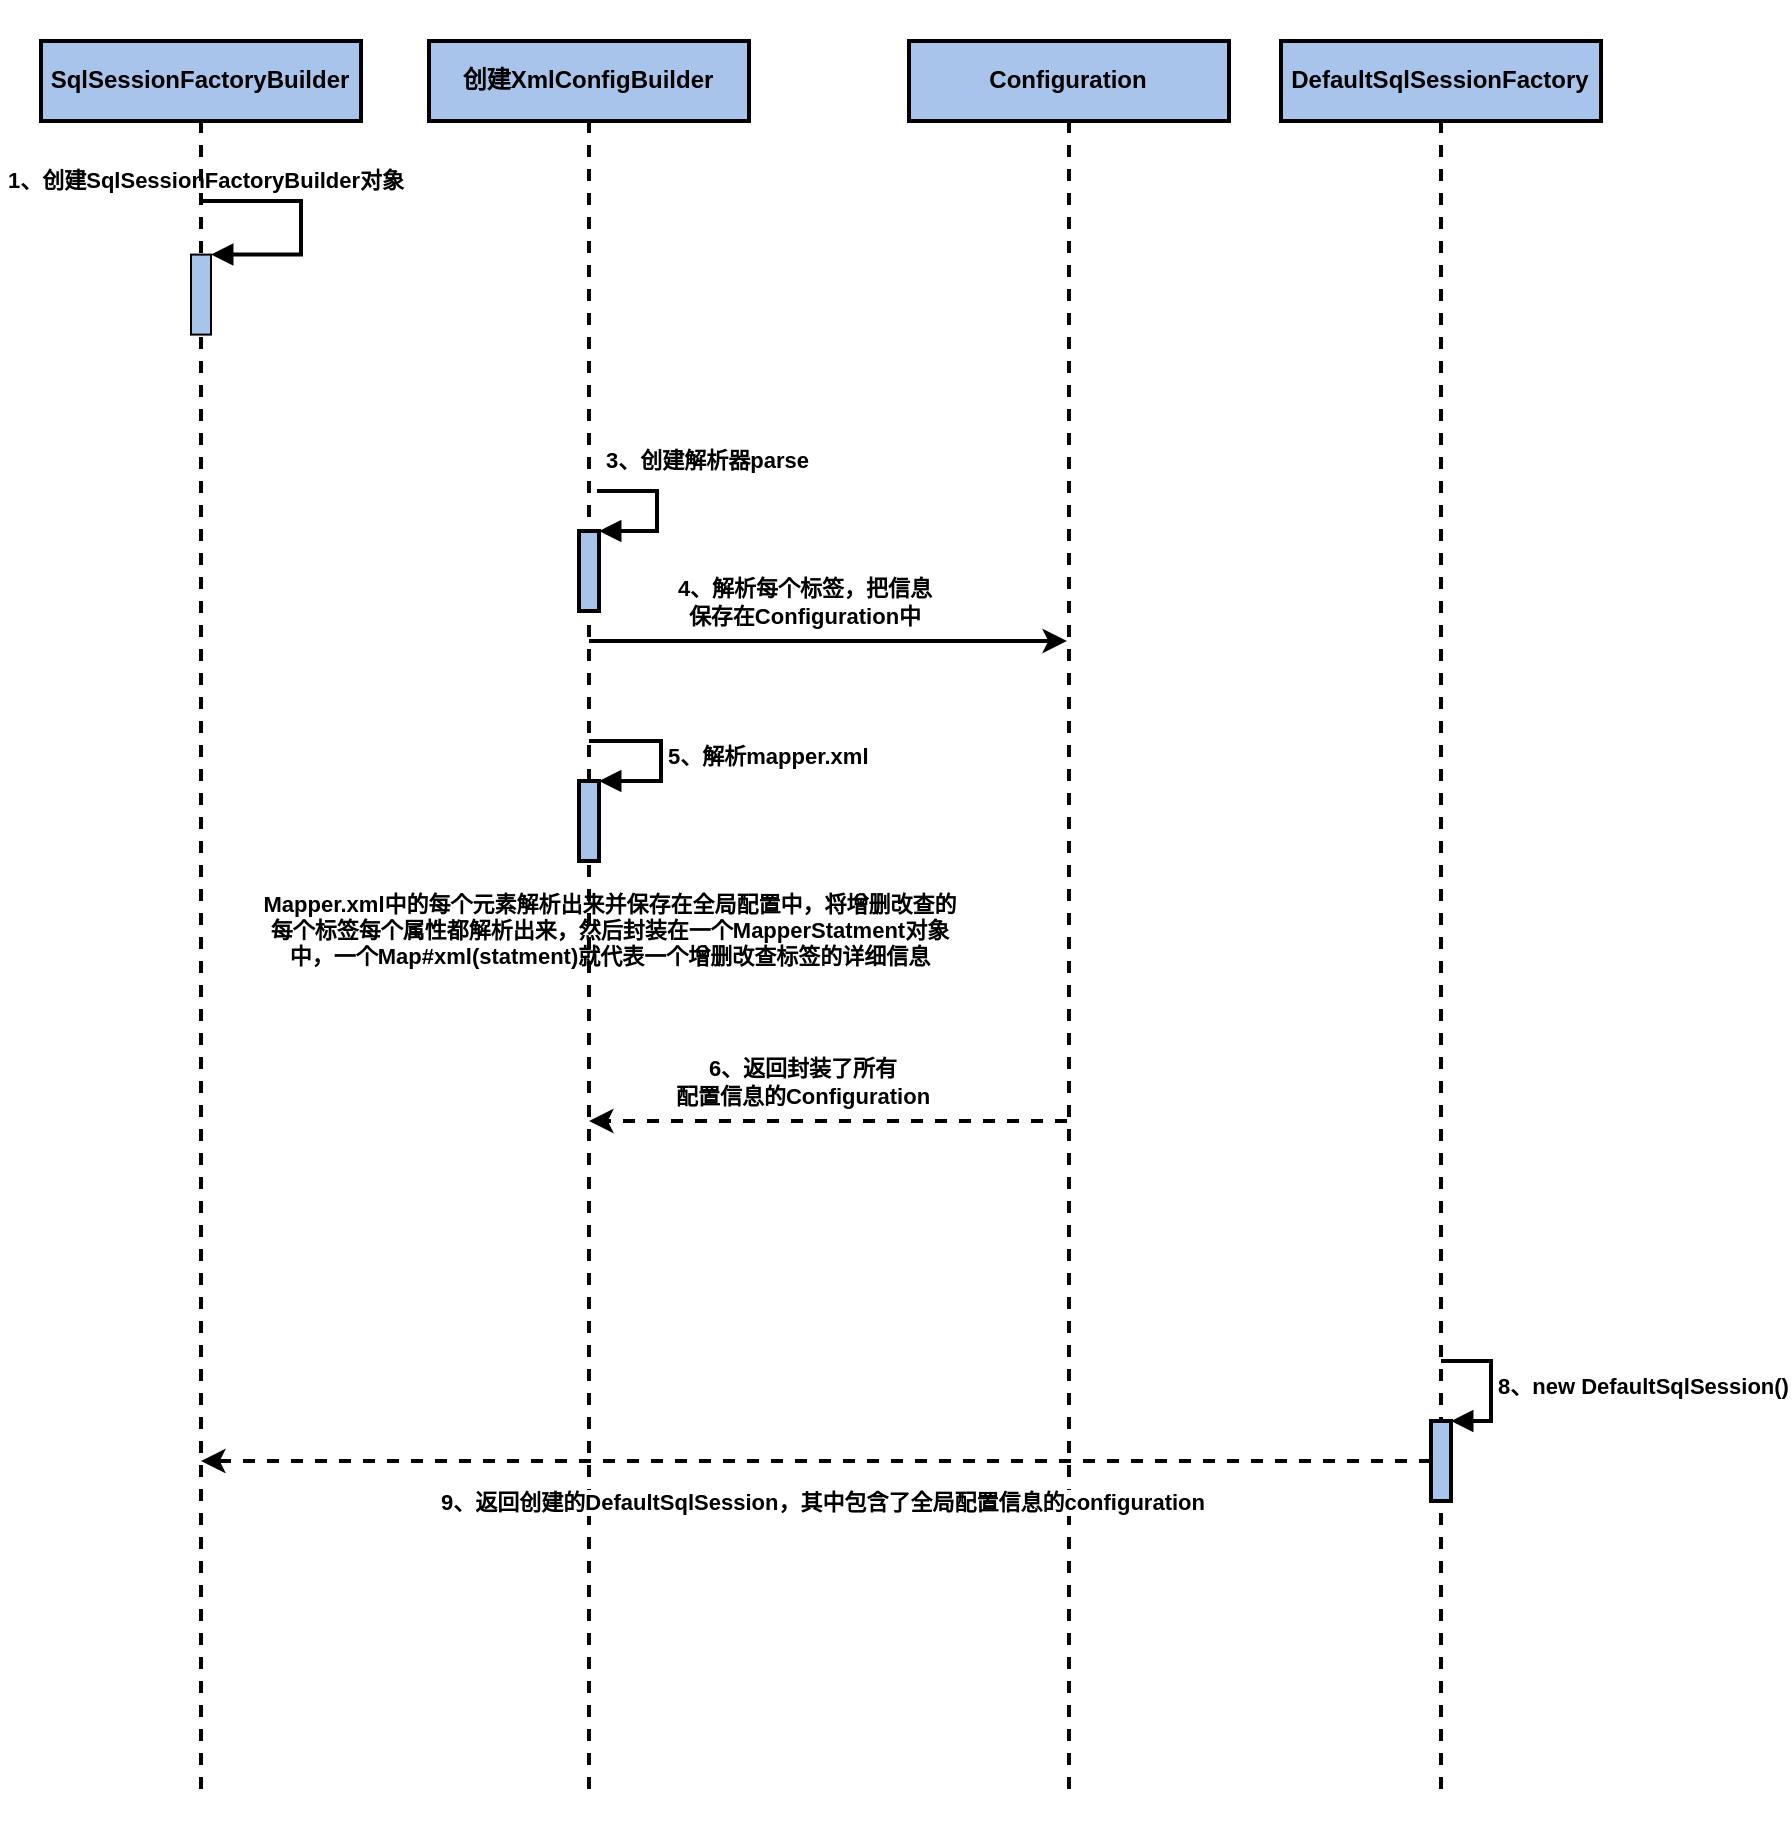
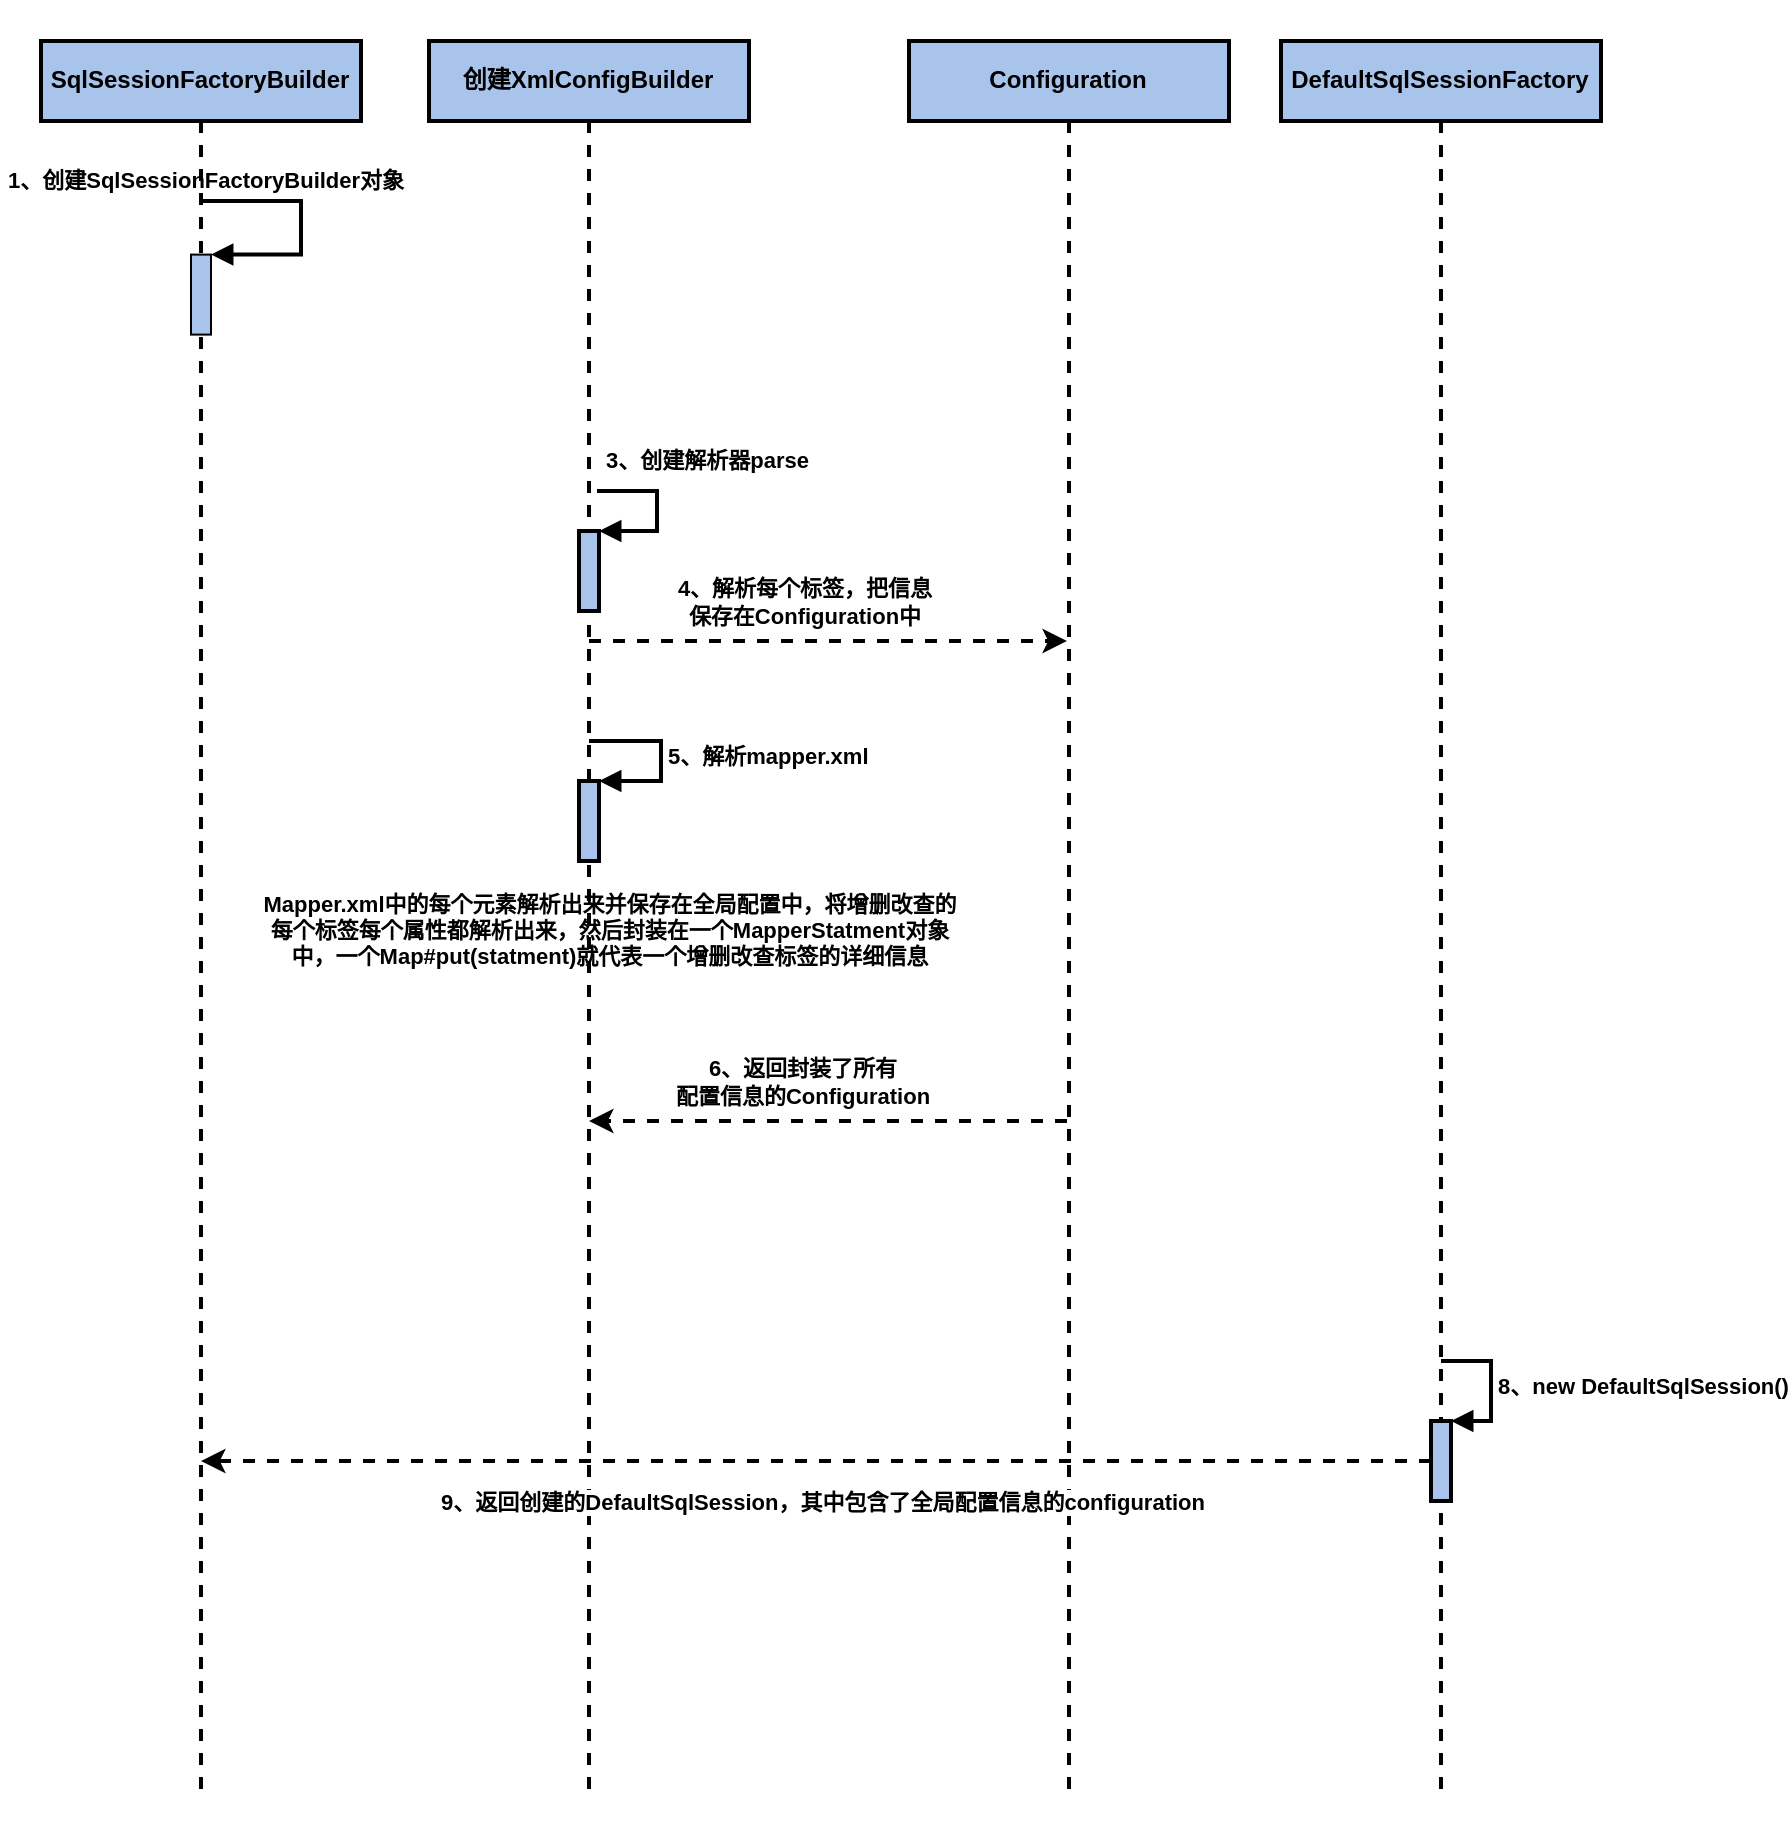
(606, 641) -> (606, 641)
(611, 931) -> (611, 931)
